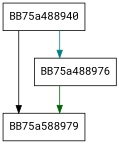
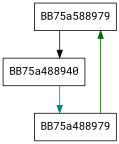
(19, 68) -> (60, 40)
(75, 72) -> (75, 127)
